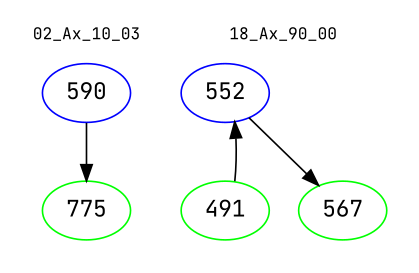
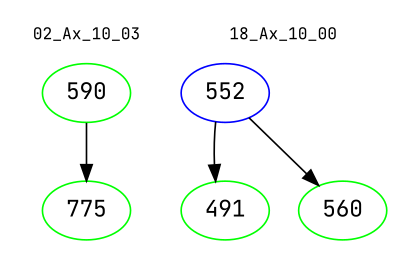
(284, 35) -> (284, 35)
(86, 93) -> (86, 93)
(236, 160) -> (214, 143)
(343, 211) -> (343, 211)
